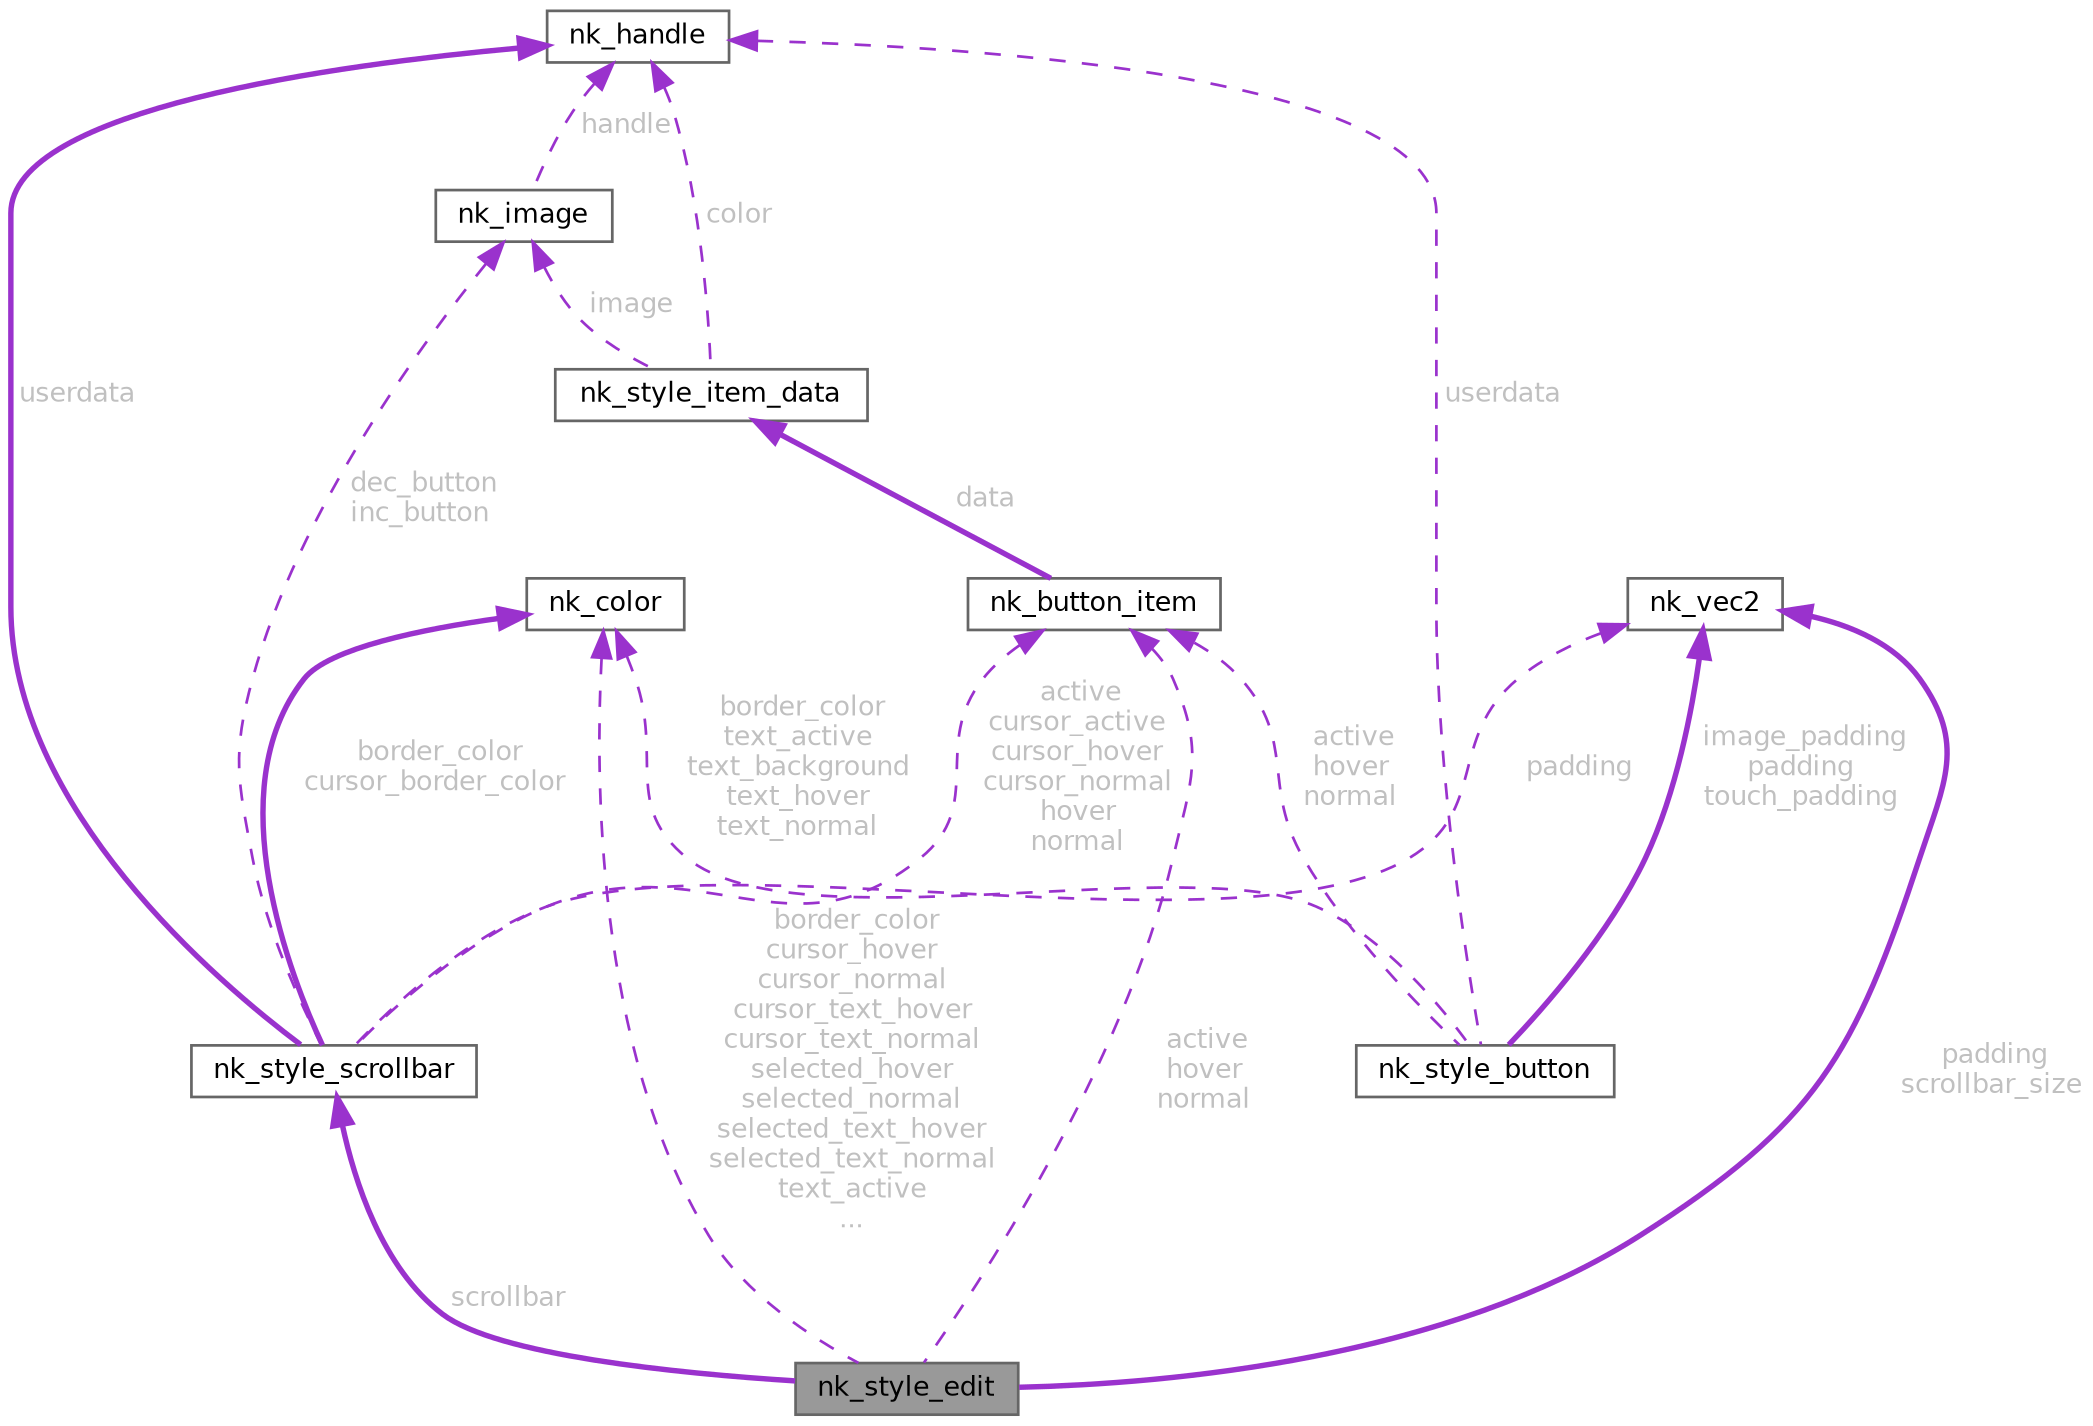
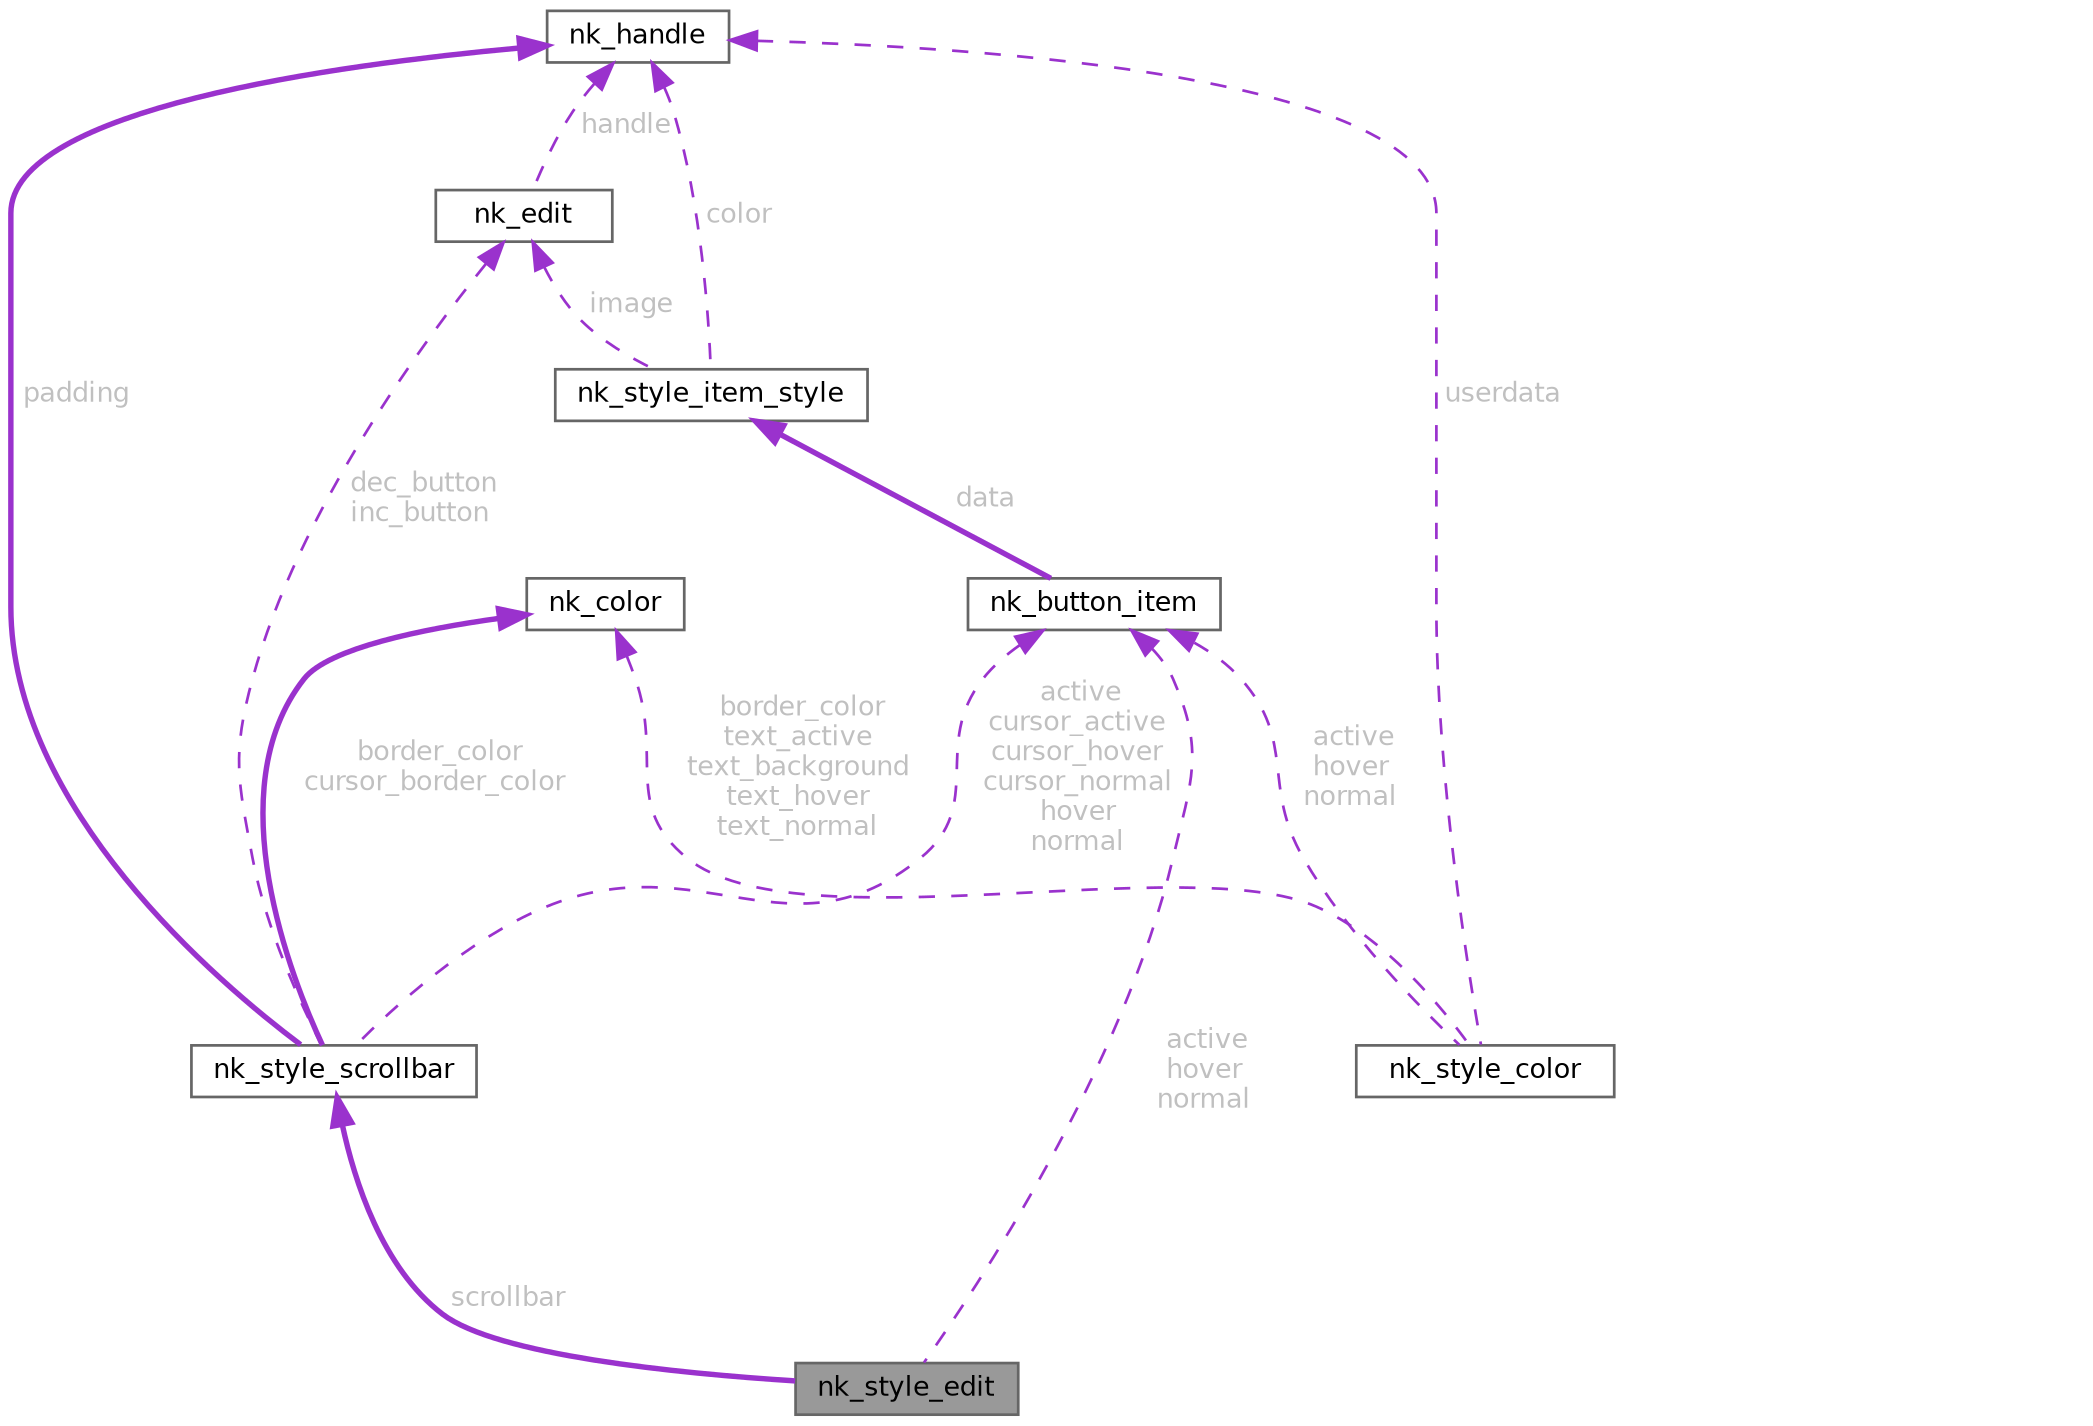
(524, 216) -> (524, 216)
(73, 395) -> (73, 395)
(711, 395) -> (711, 395)
(1705, 604) -> none
(636, 1052) -> none
(1485, 1071) -> (1485, 1071)
